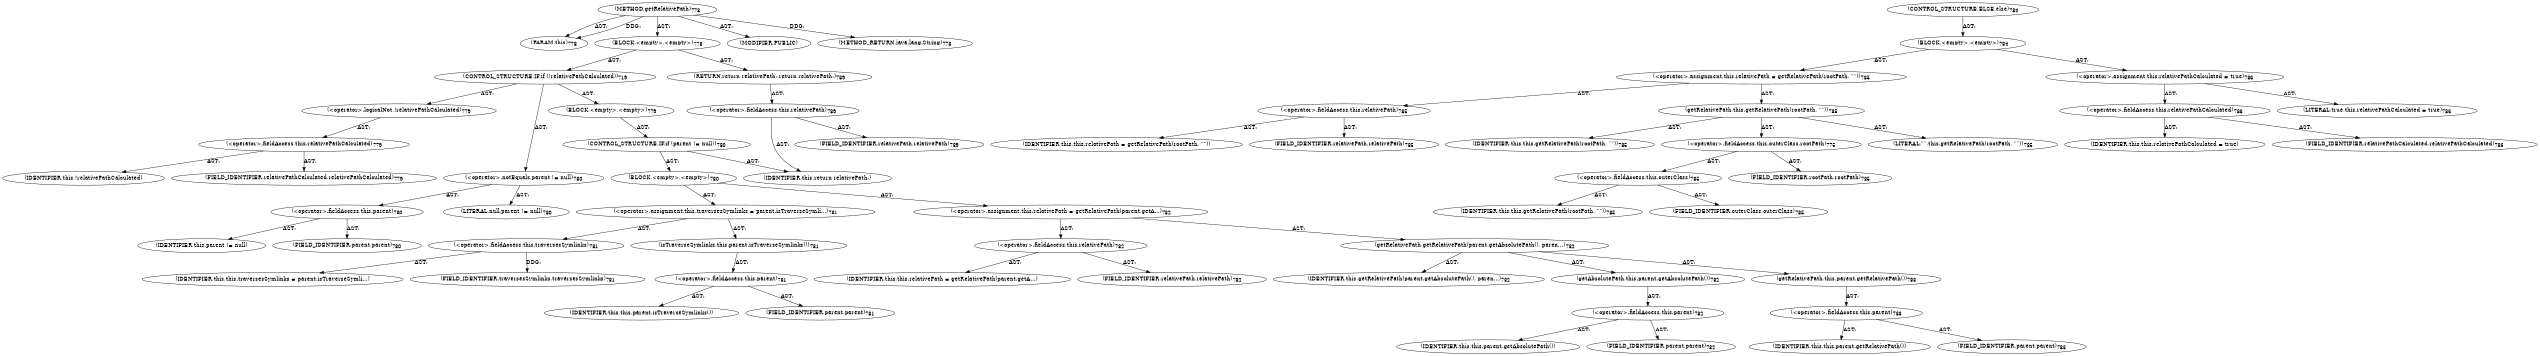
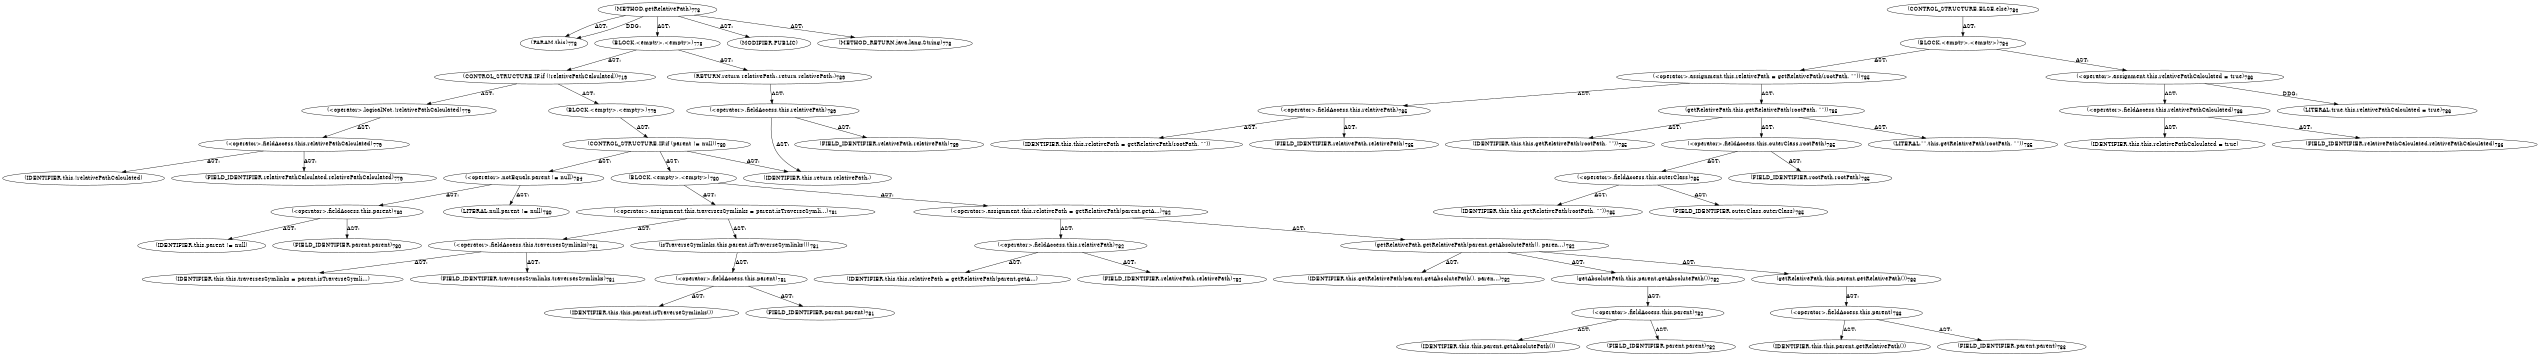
(798, 27) -> (798, 27)
(2291, 94) -> (2291, 94)
(535, 126) -> (592, 161)
(1831, 144) -> (1831, 144)
(578, 178) -> (578, 178)
(535, 263) -> (535, 263)
